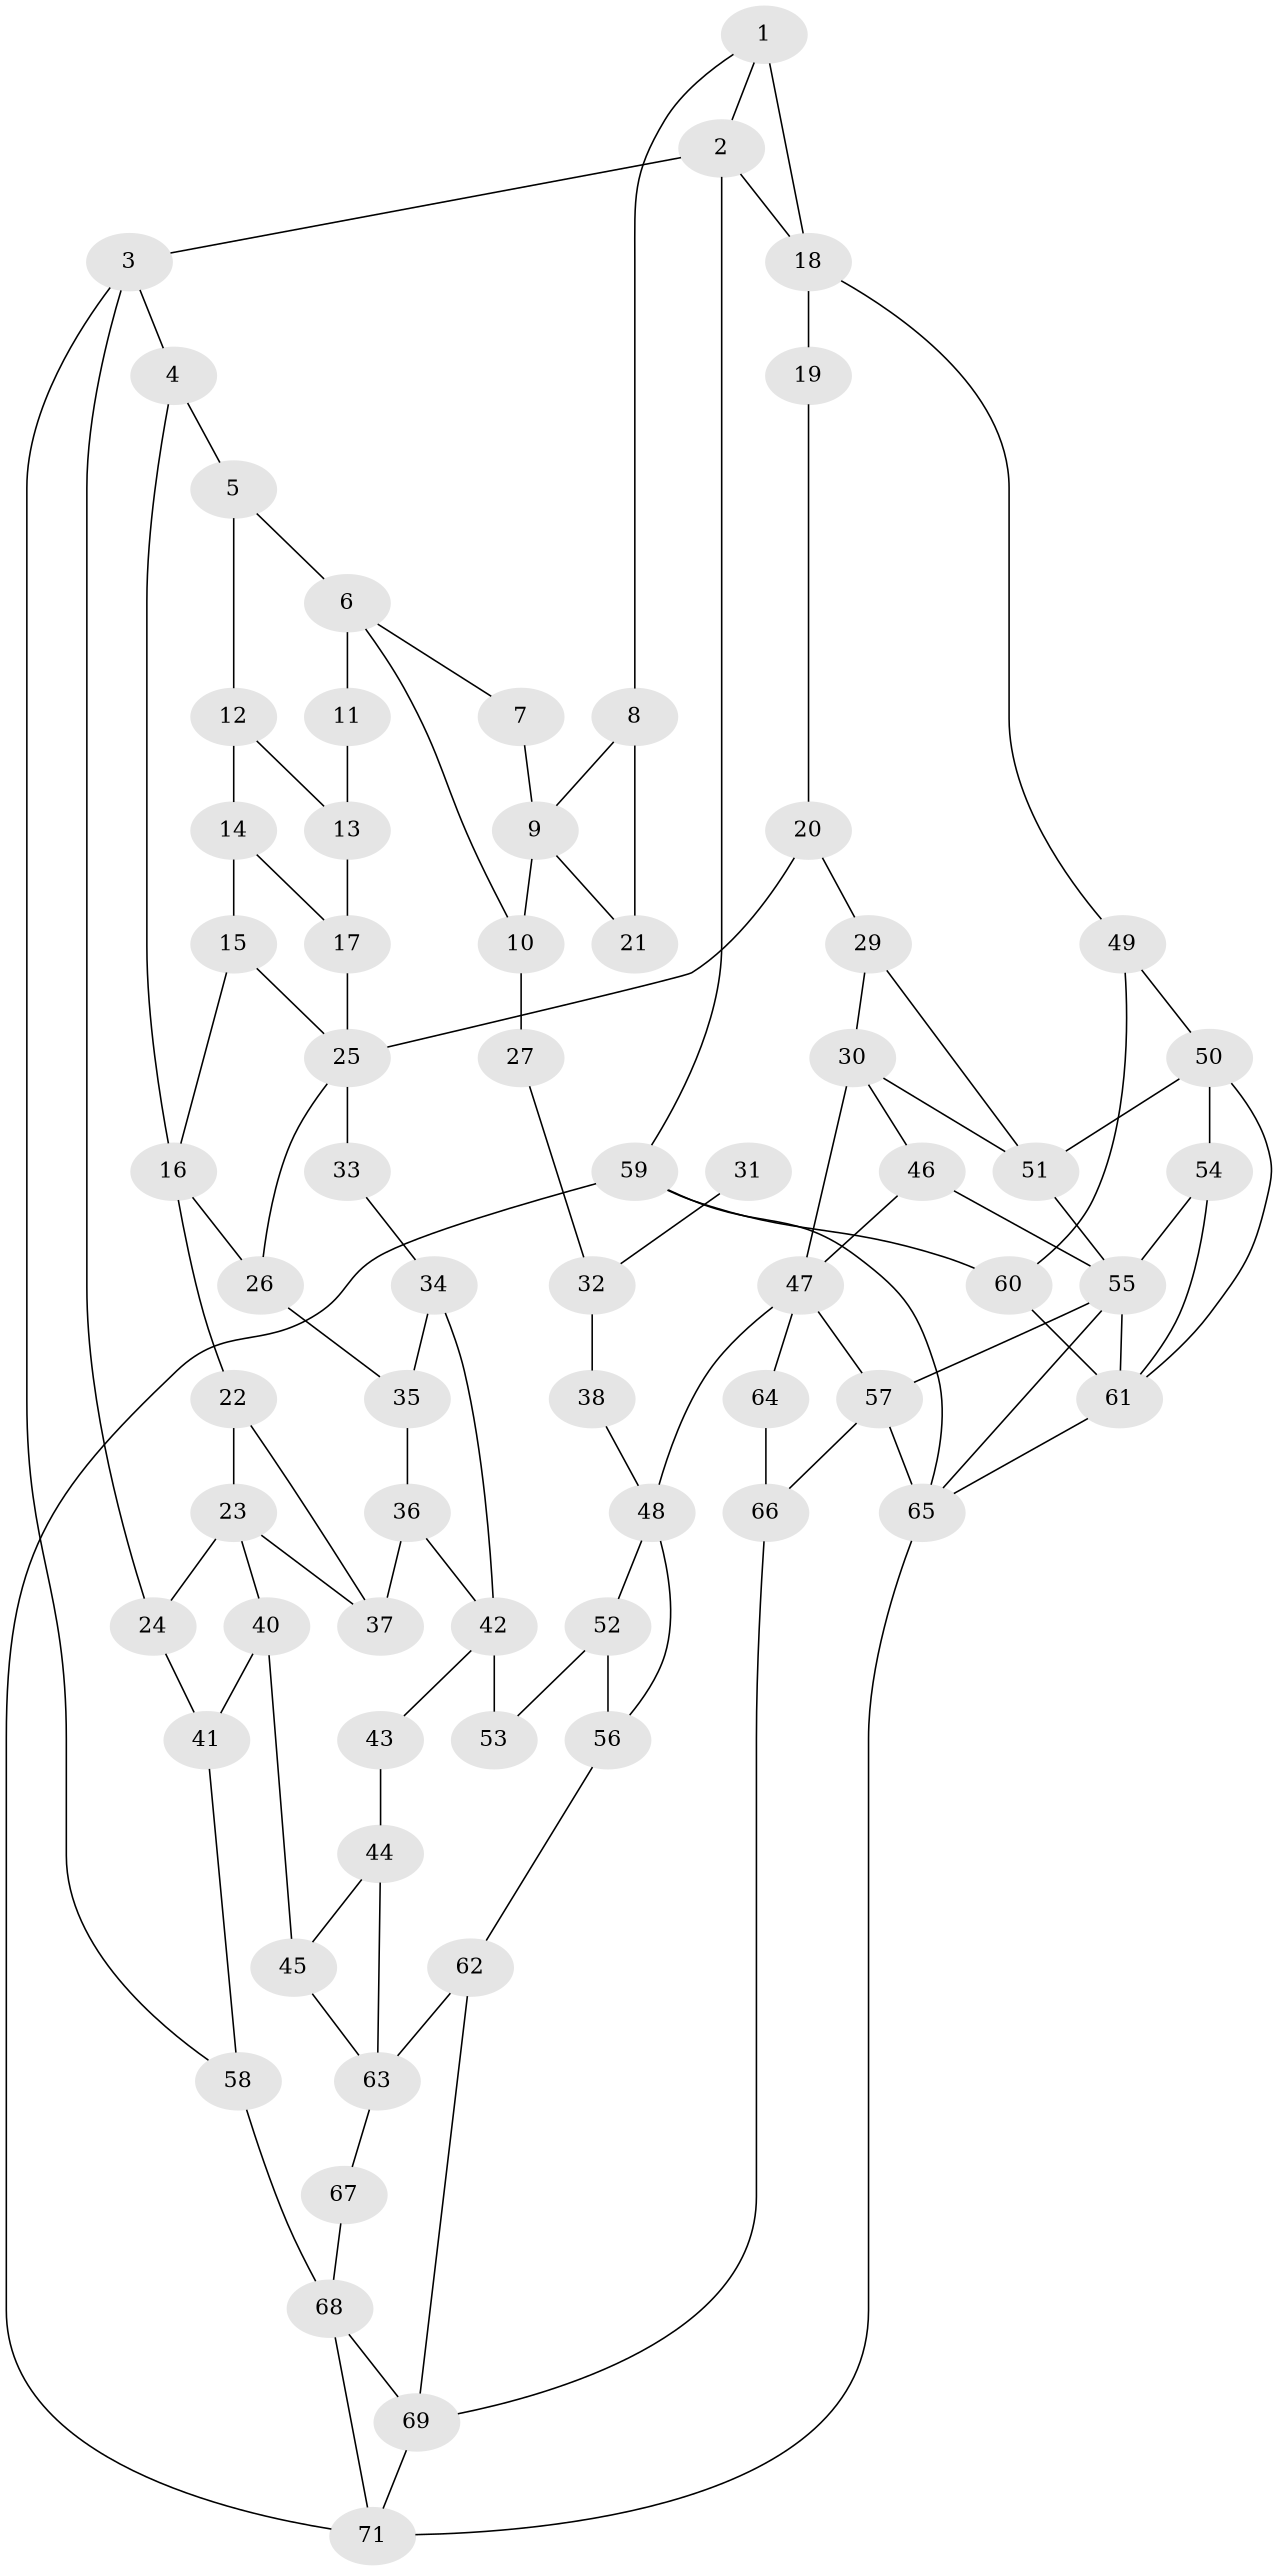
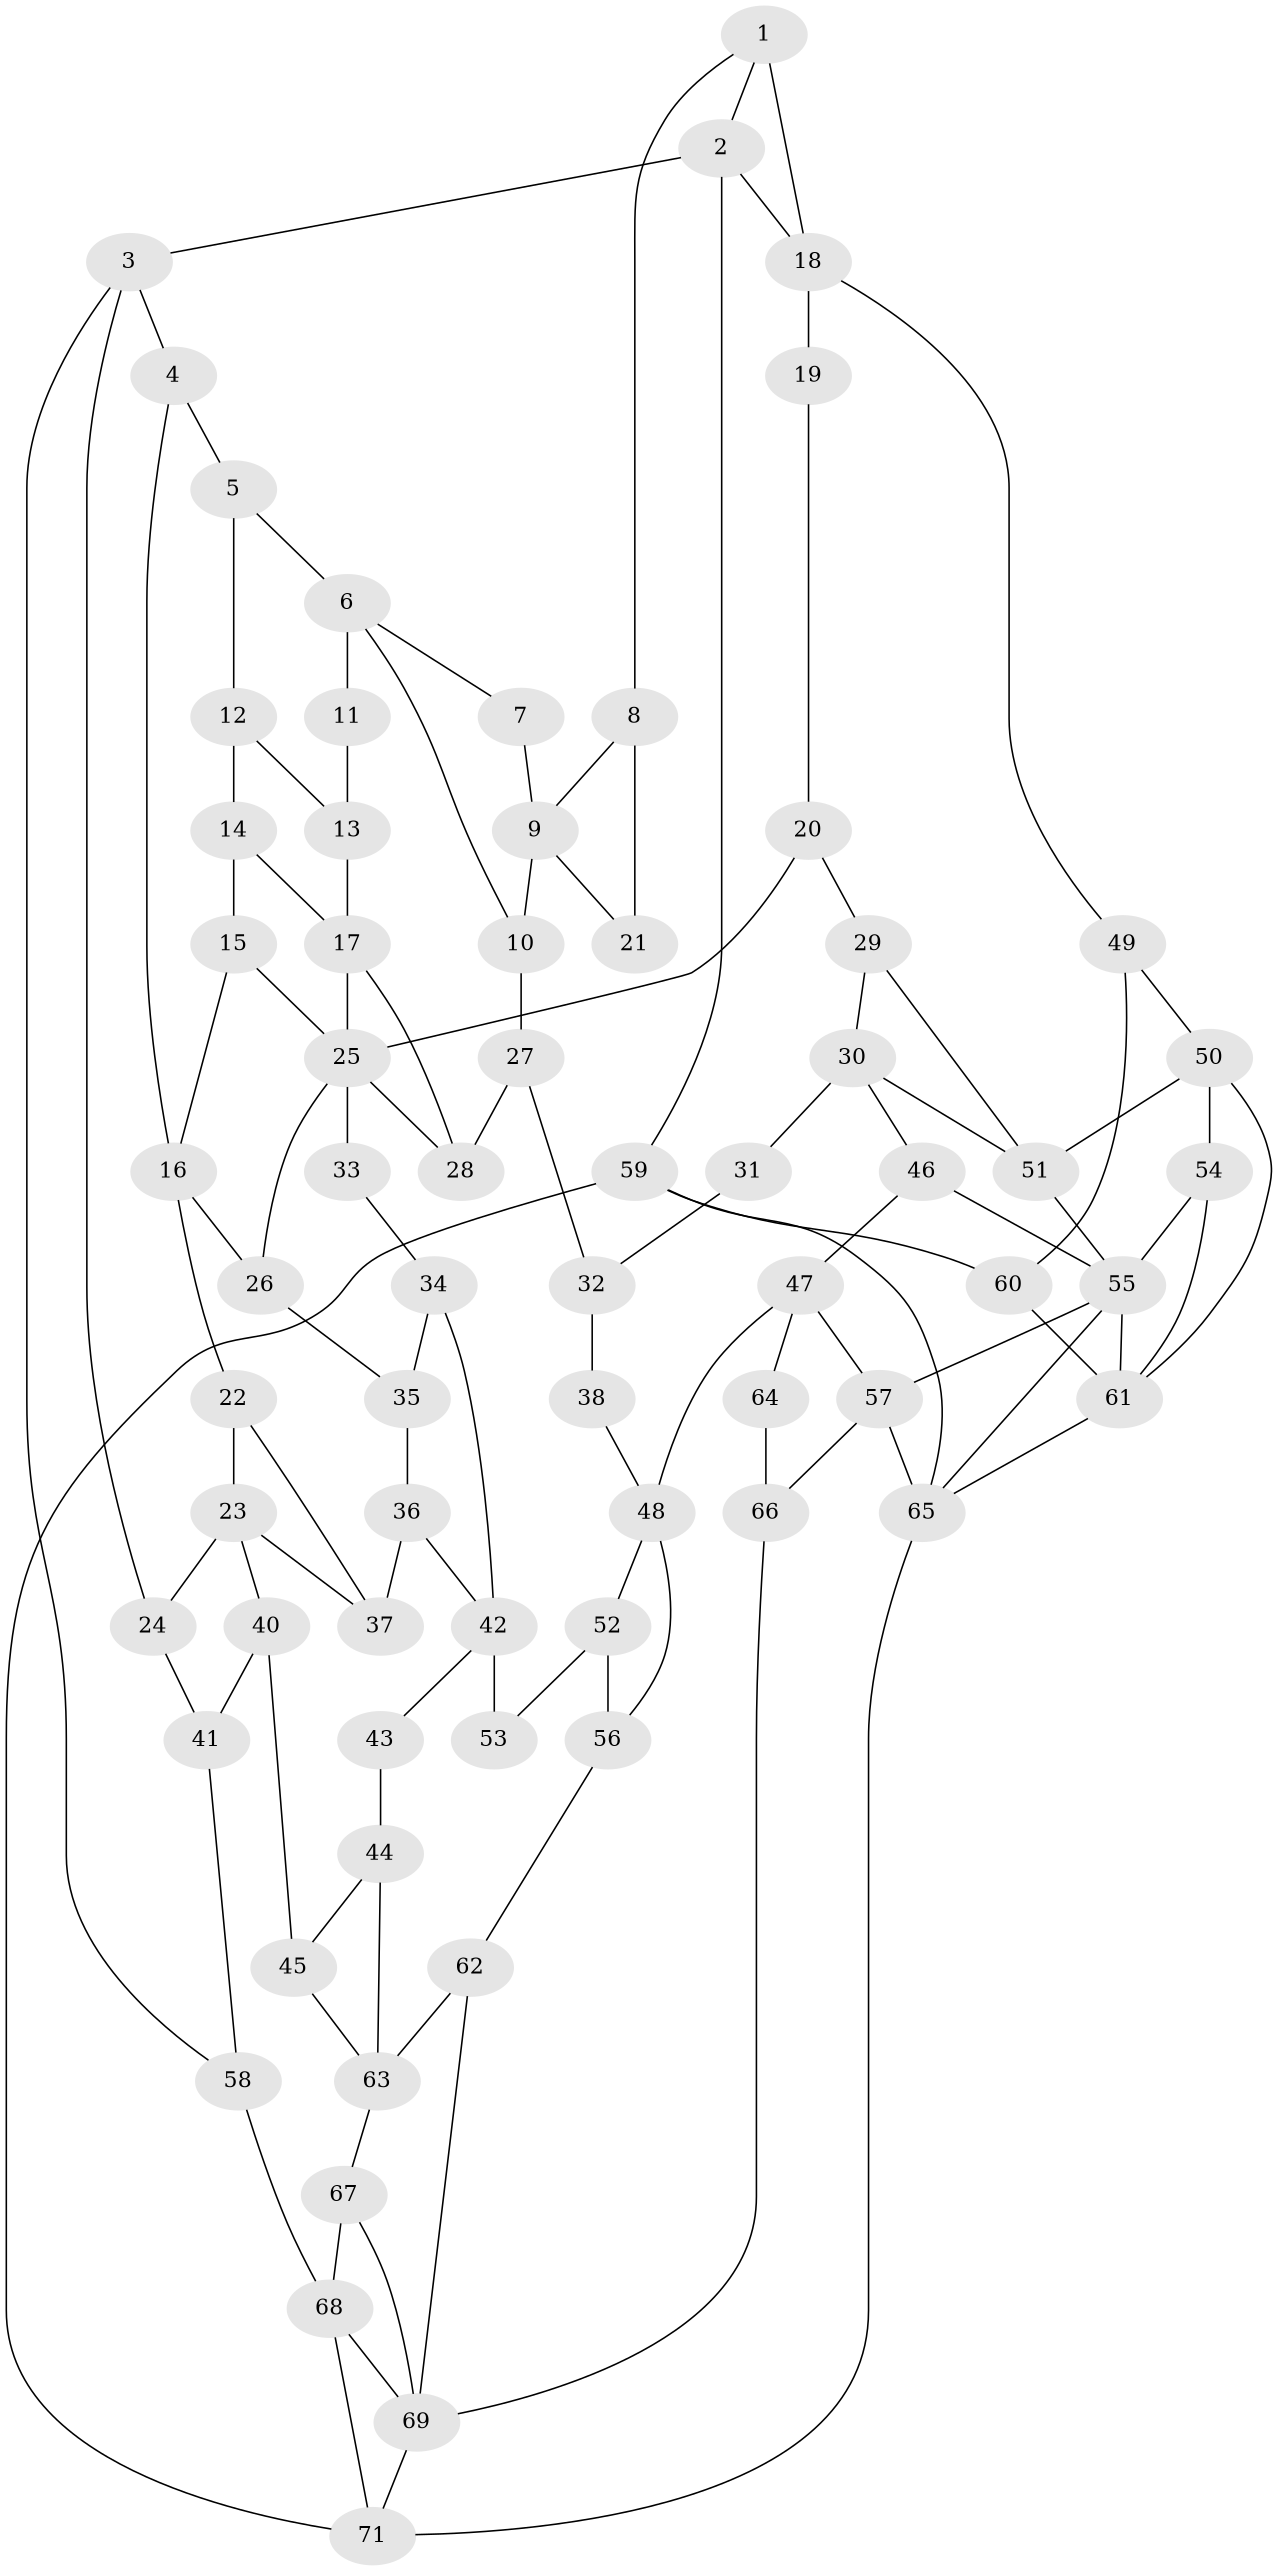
none -> (461, 1172)
(827, 1172) -> (801, 1115)
none -> (395, 2305)
